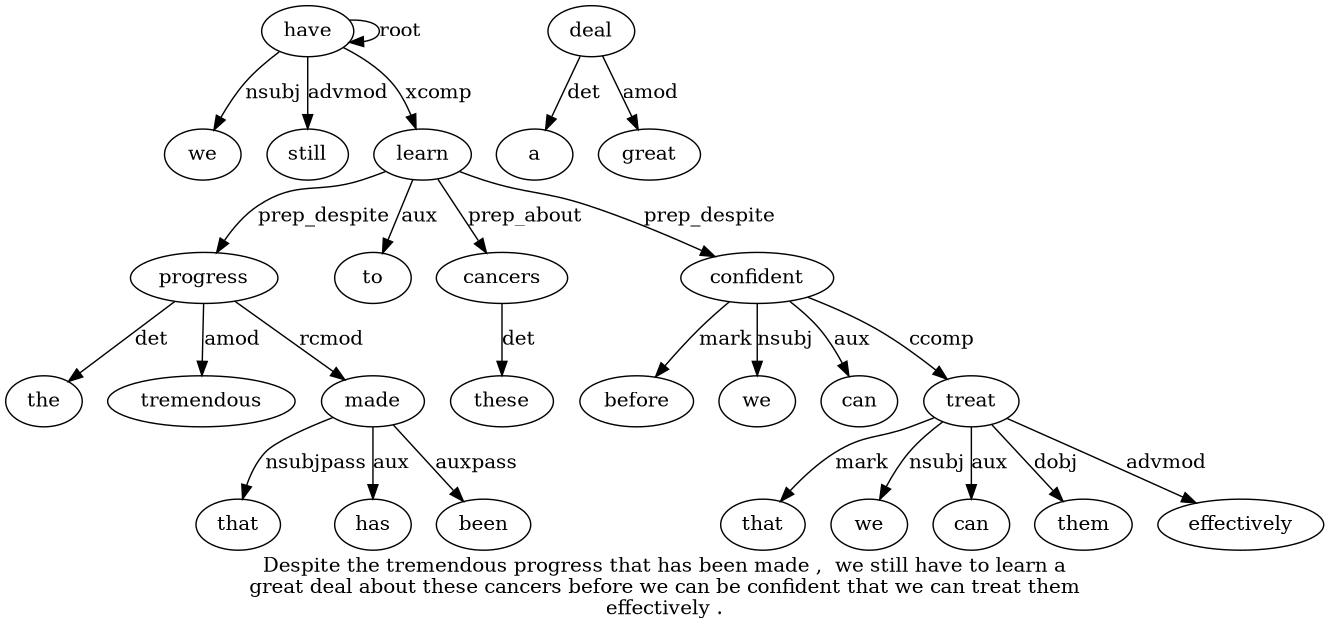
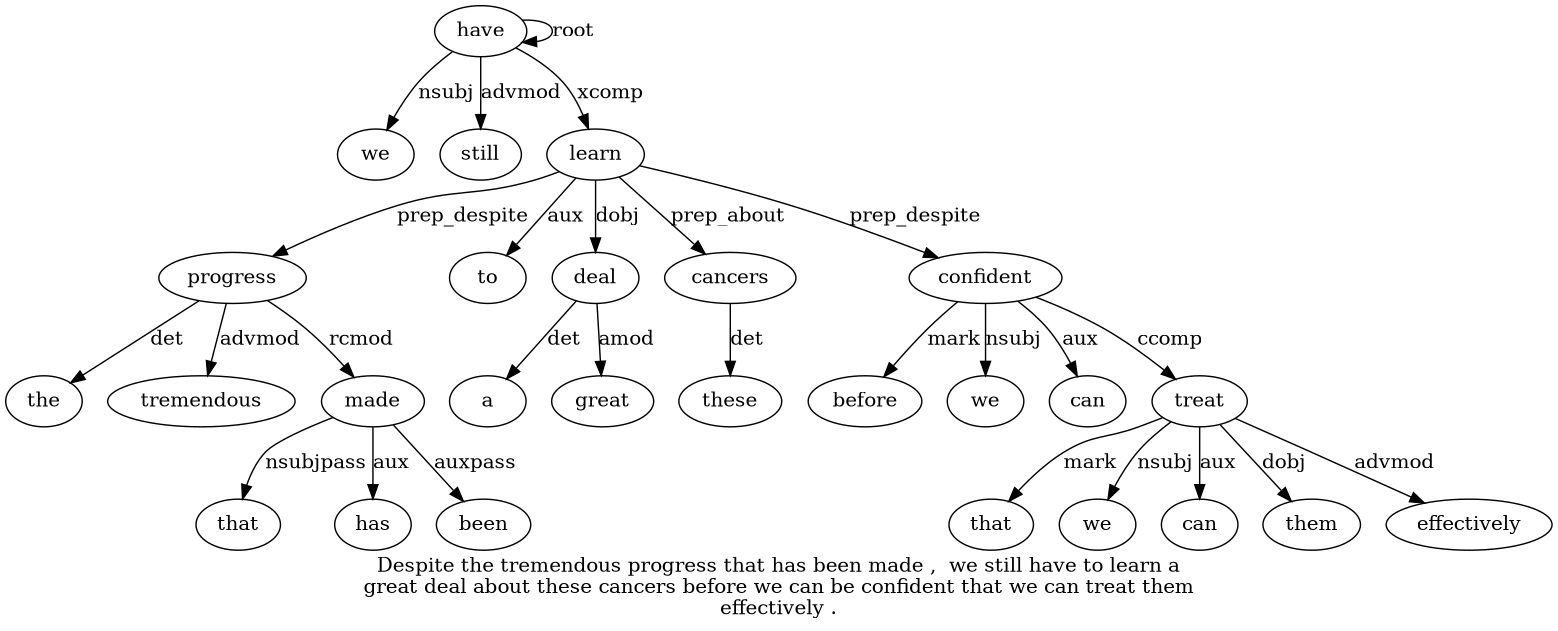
none -> (596, 209)
(233, 340) -> (260, 340)
